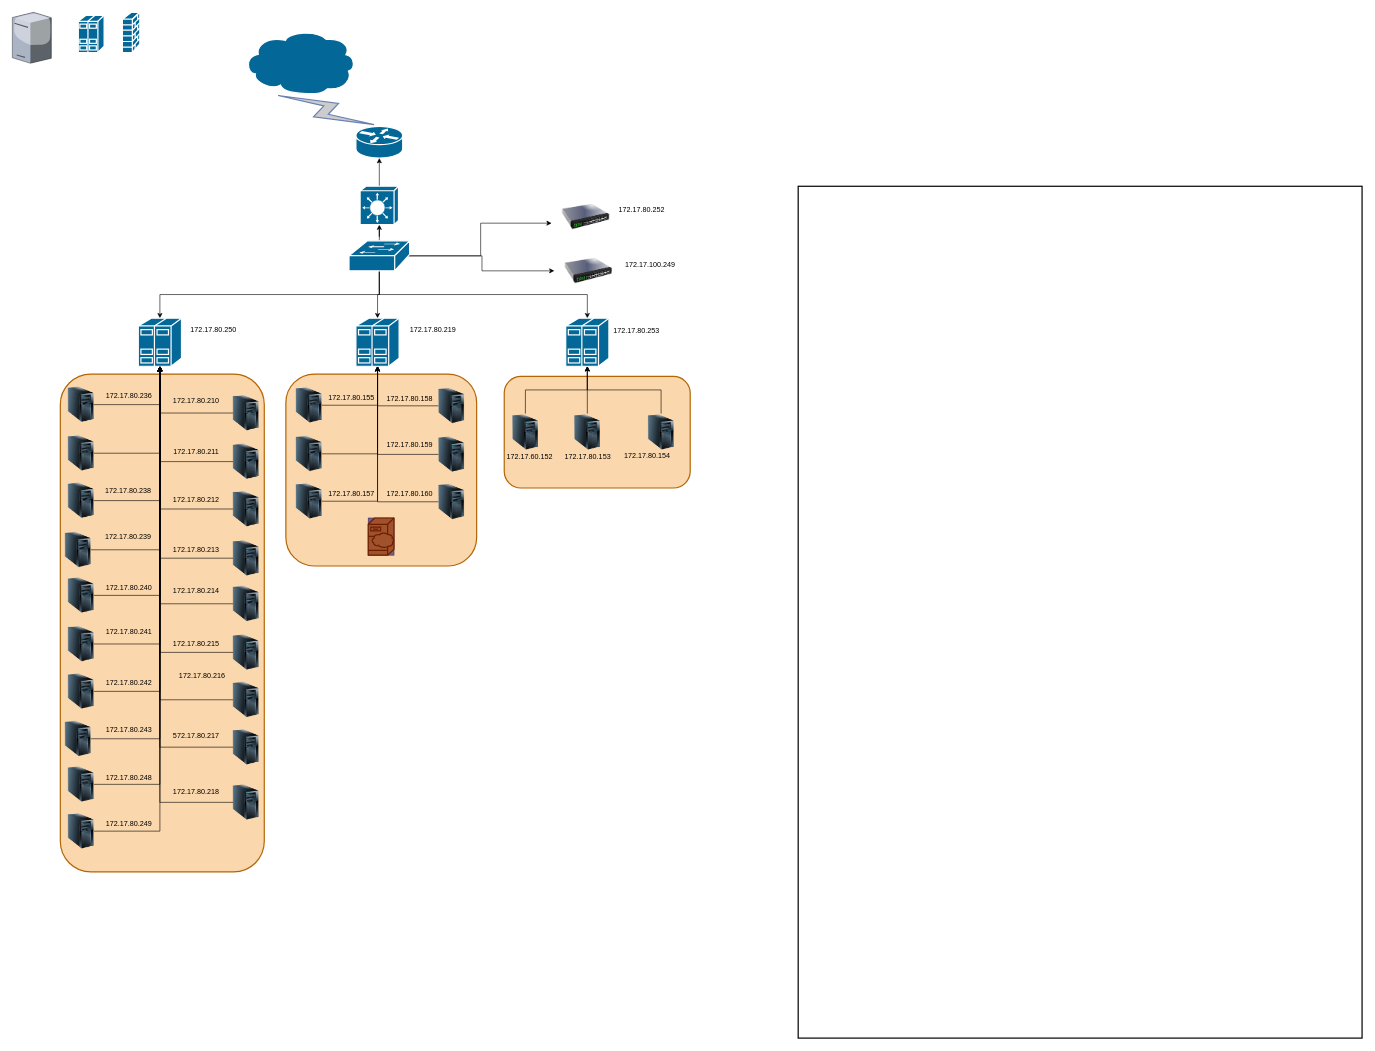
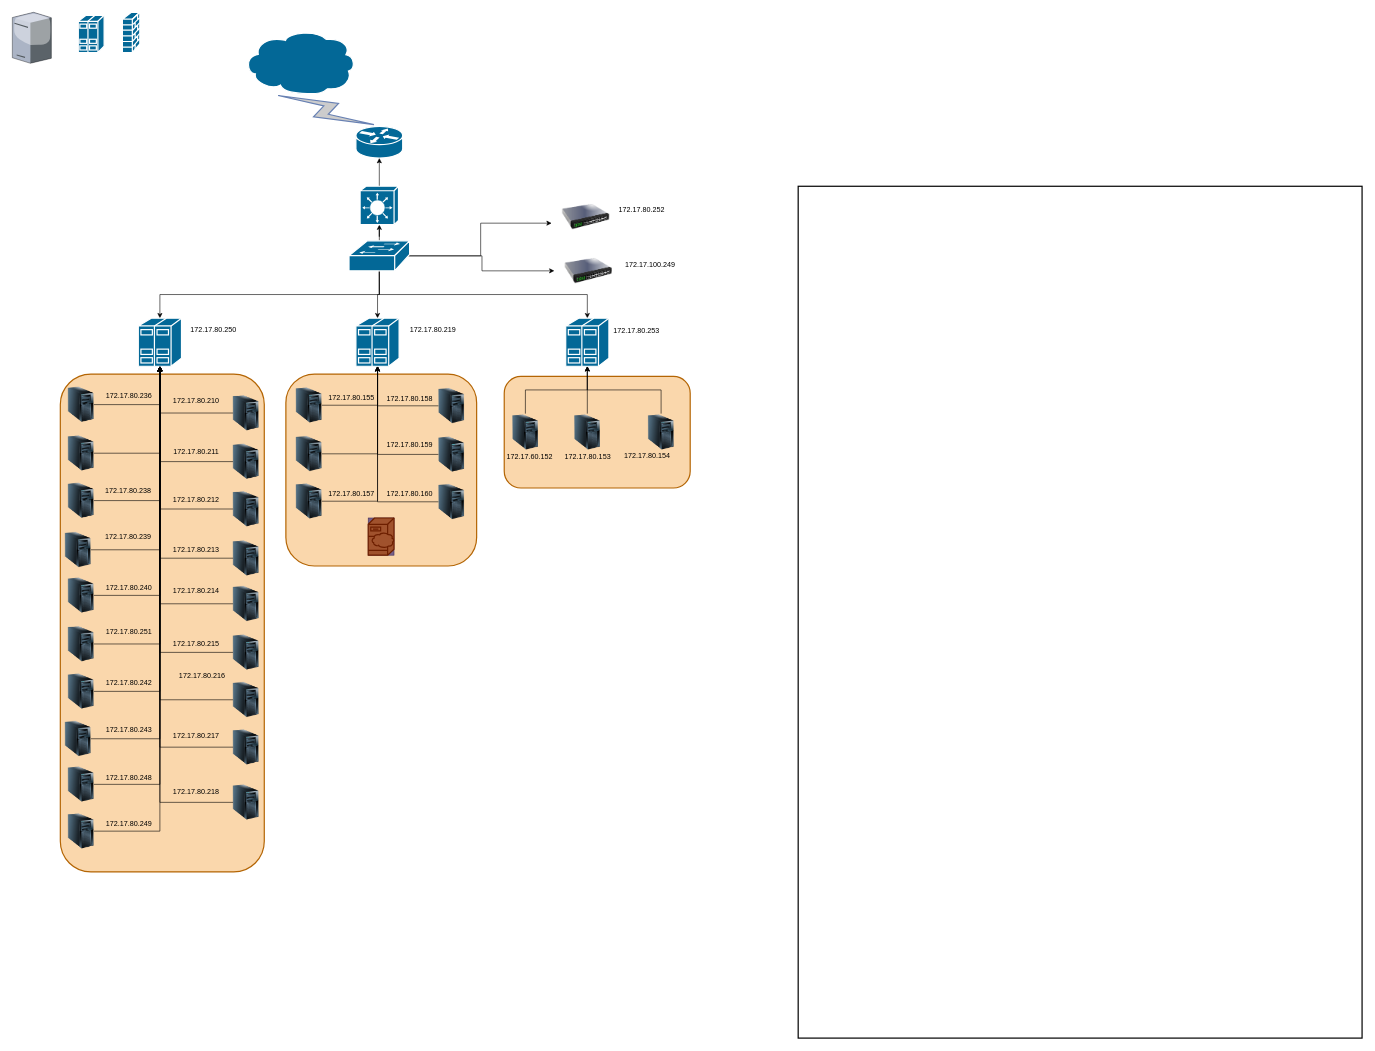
(129, 632) -> (129, 632)
(196, 737) -> (196, 737)
